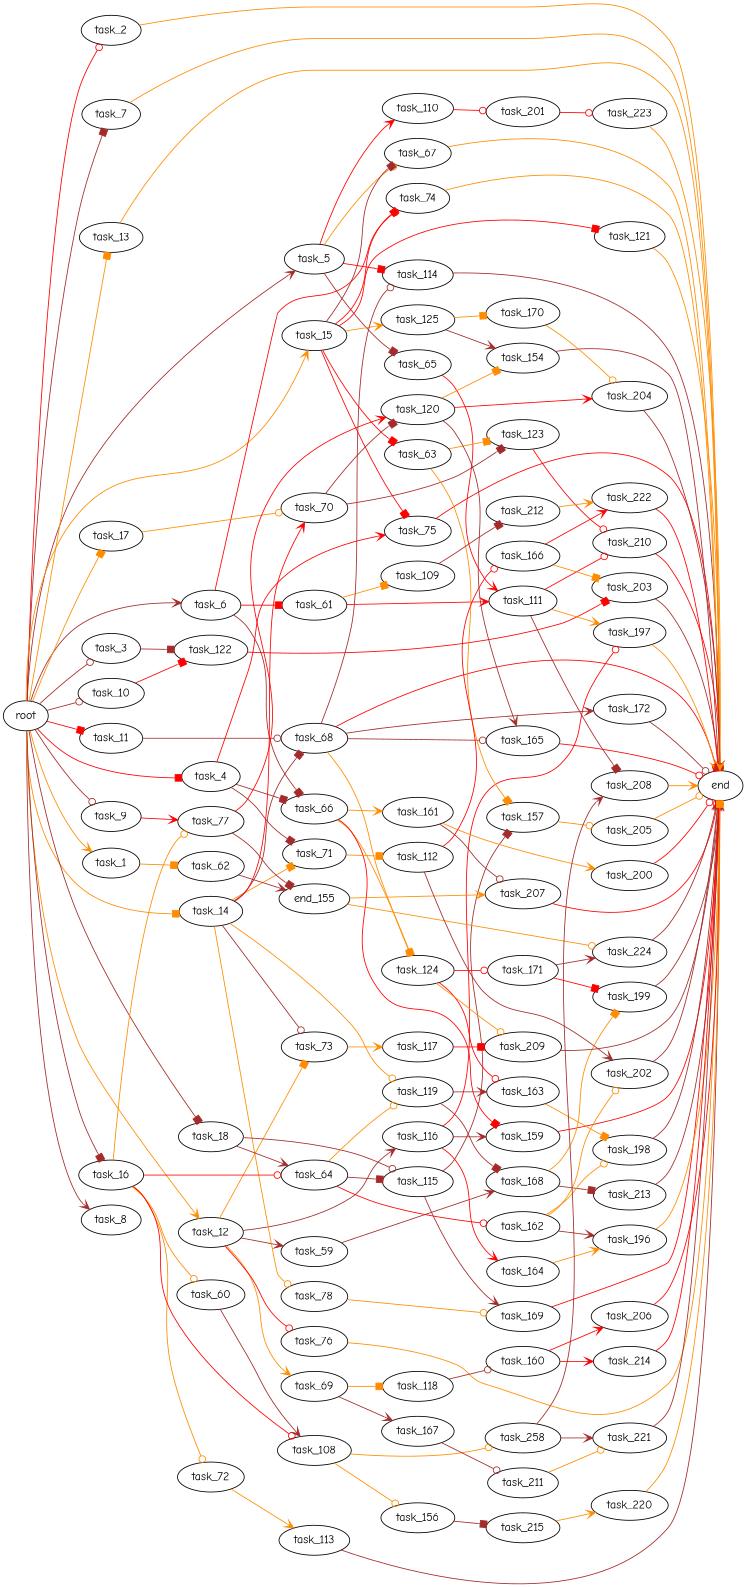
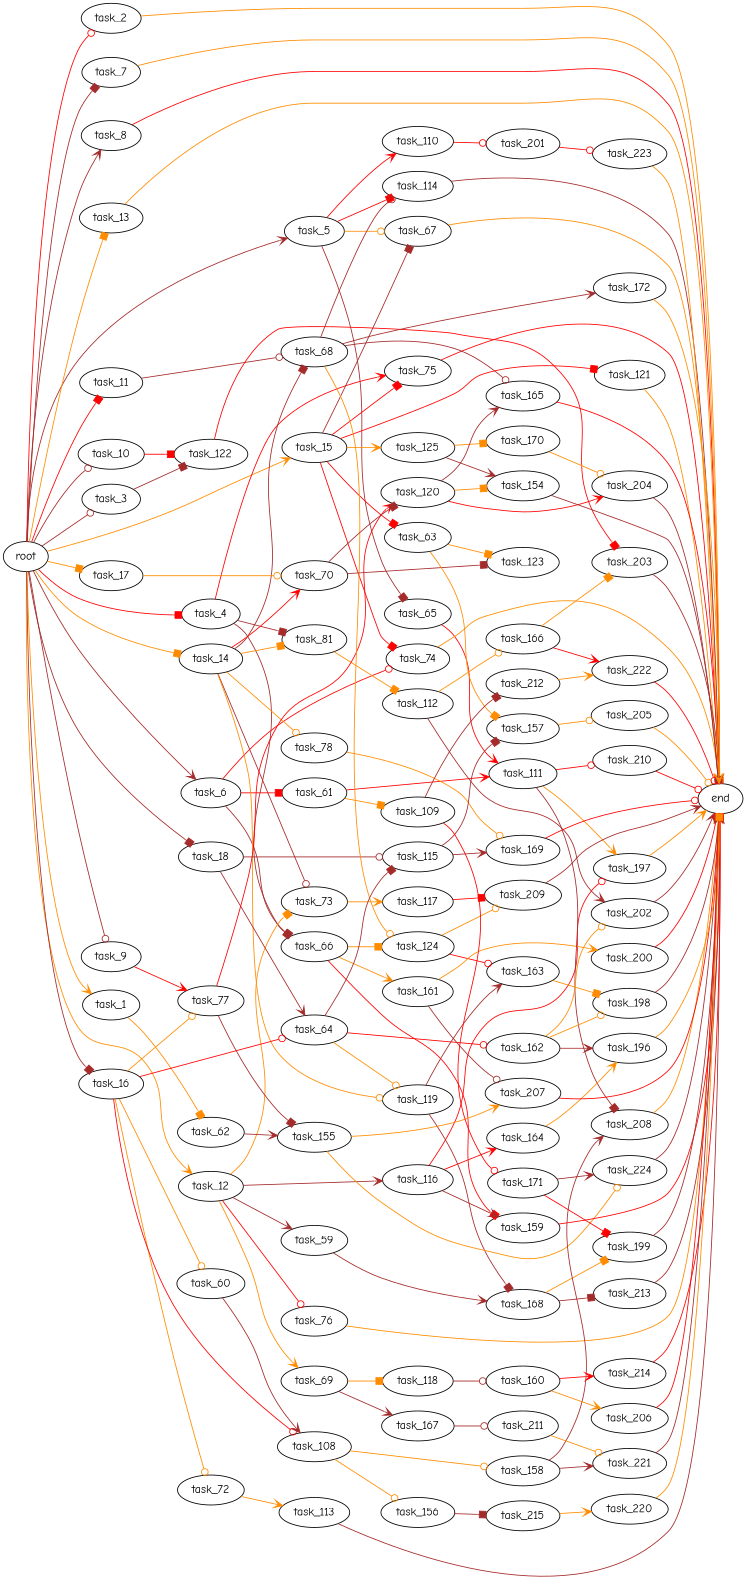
(563, 491) -> none
(544, 661) -> (678, 131)
(677, 744) -> (710, 533)
(476, 753) -> (463, 676)
(314, 854) -> (314, 640)
(314, 899) -> (314, 1137)
(463, 970) -> (470, 995)
(576, 1339) -> (572, 1398)
(523, 1438) -> (523, 1471)
